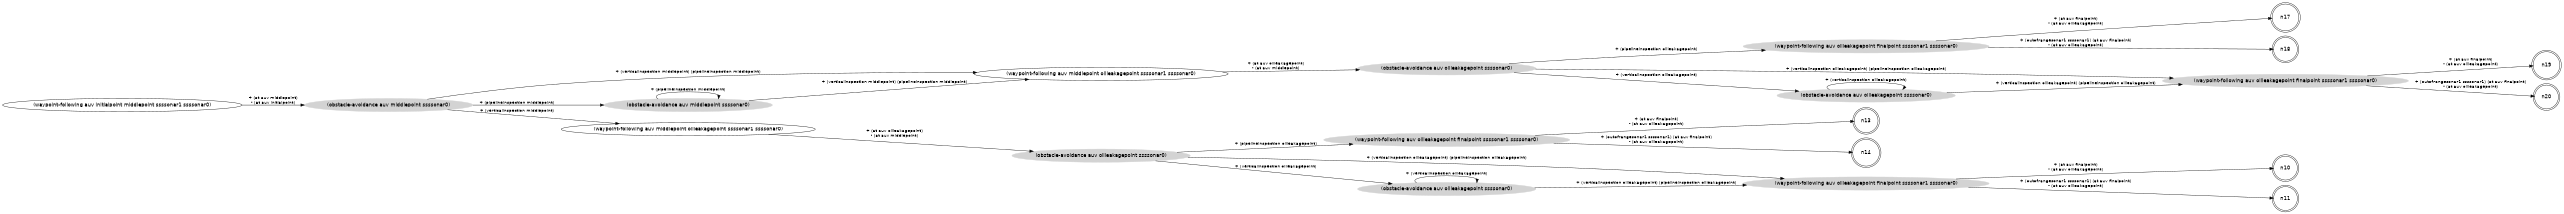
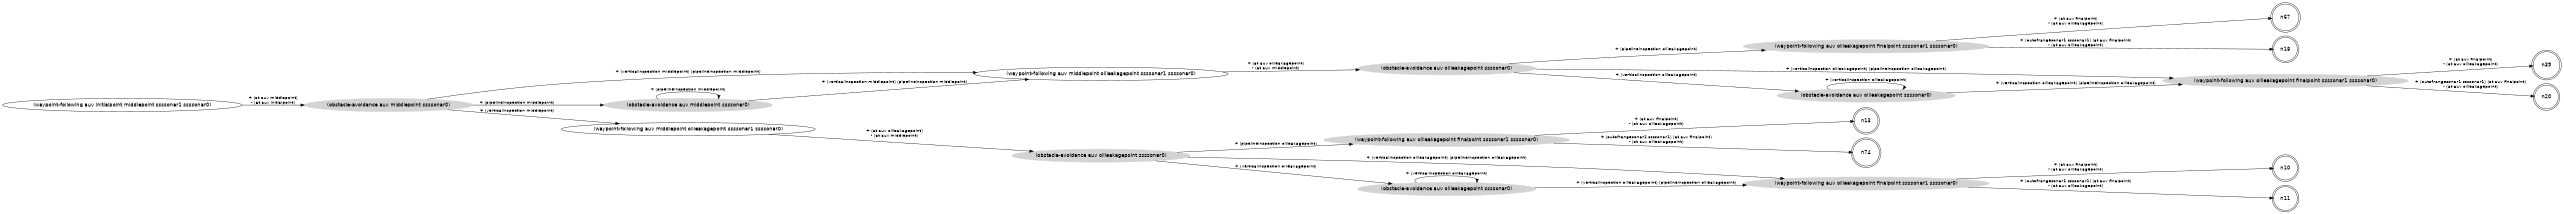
(2285, 17) -> (2285, 17)
(2546, 65) -> (2546, 65)
(1866, 153) -> (1866, 153)
